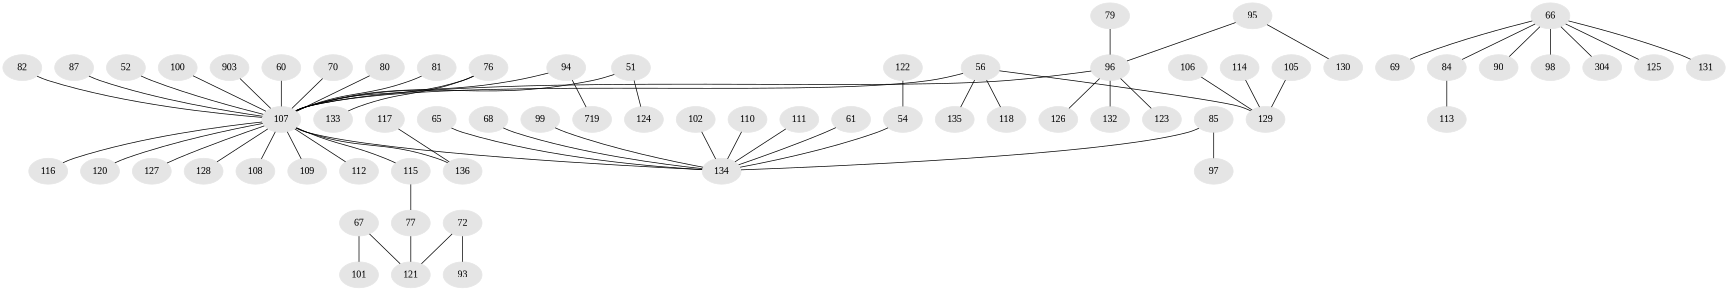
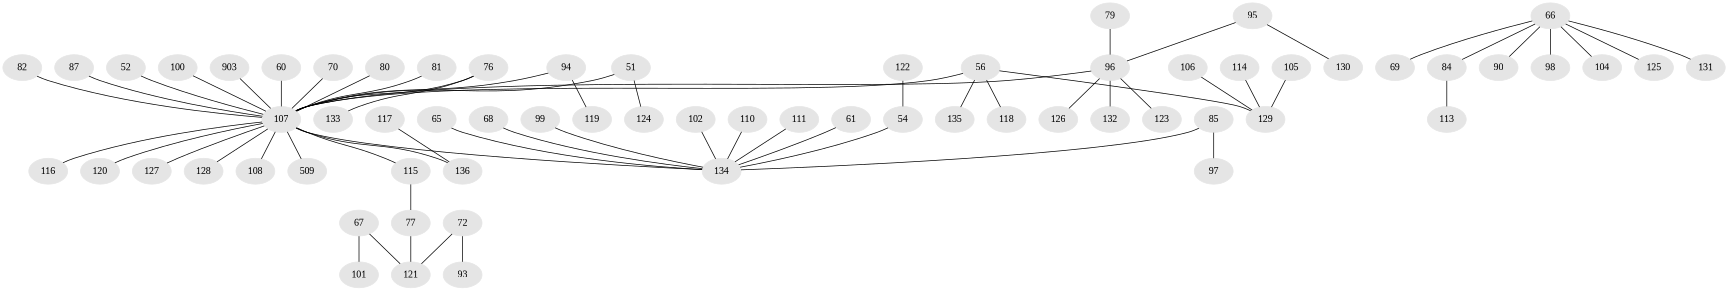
(1602, 68) -> (1602, 68)
(592, 119) -> (592, 119)
(307, 171) -> (307, 171)
(359, 171) -> none
